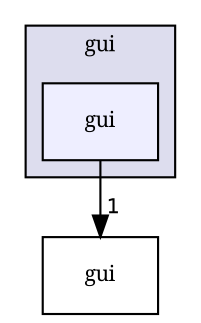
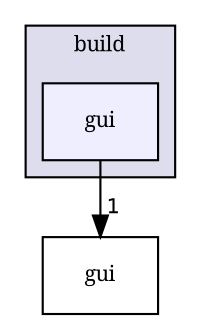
(100, 46) -> (100, 46)
